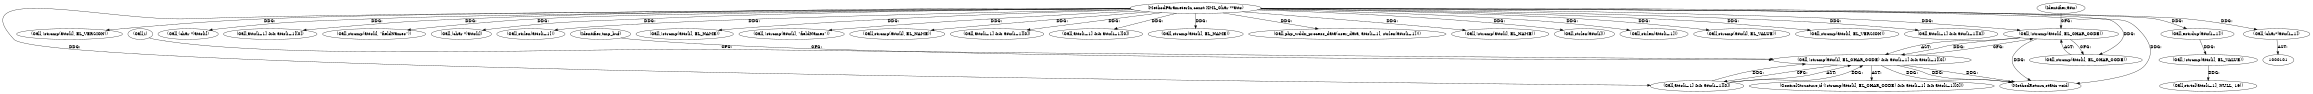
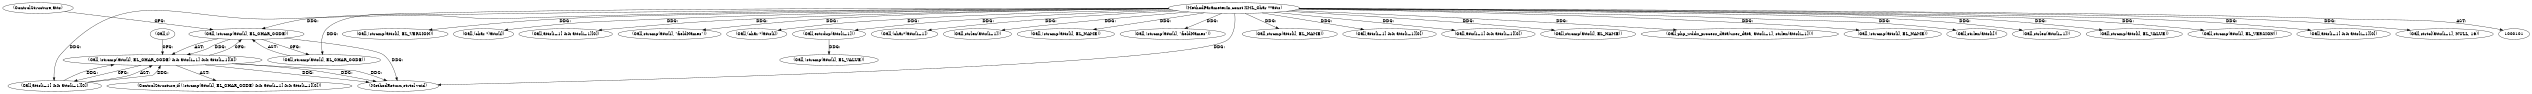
(2061, 8) -> (38, 8)
(601, 34) -> none
(2277, 46) -> (2170, 15)
(2208, 72) -> (1853, 12)
(2040, 86) -> (398, 86)
